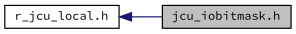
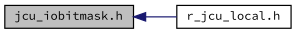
(147, 17) -> (161, 17)
